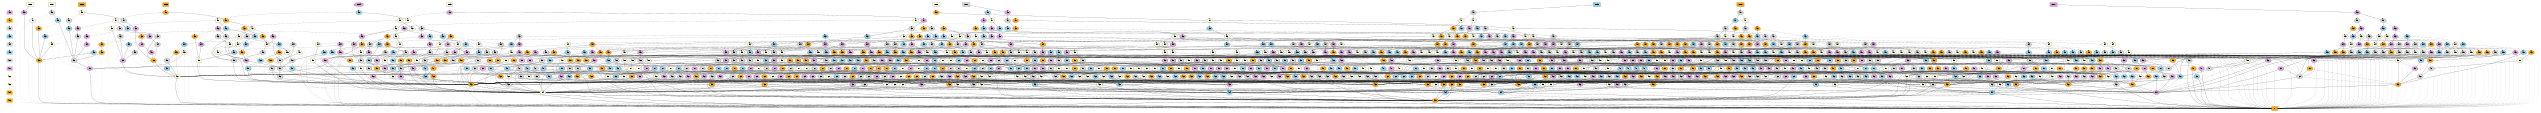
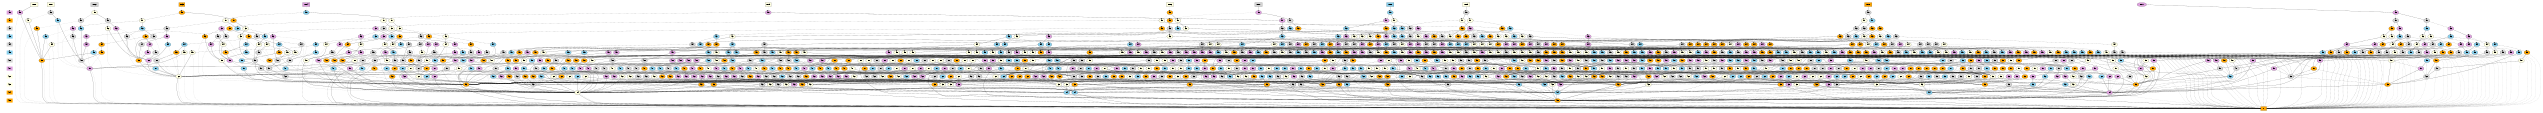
(82, 5) -> (95, 5)
(359, 5) -> (306, 5)
none -> (1390, 5)
(1597, 5) -> (1466, 5)
(2054, 5) -> (2142, 5)
